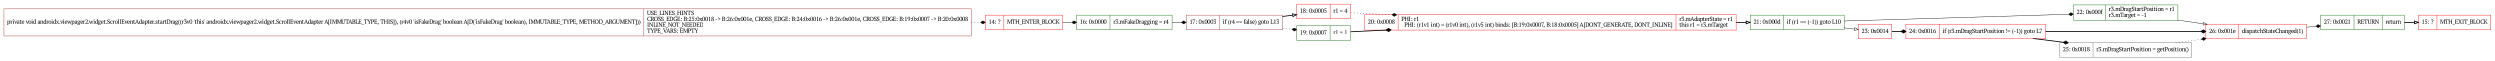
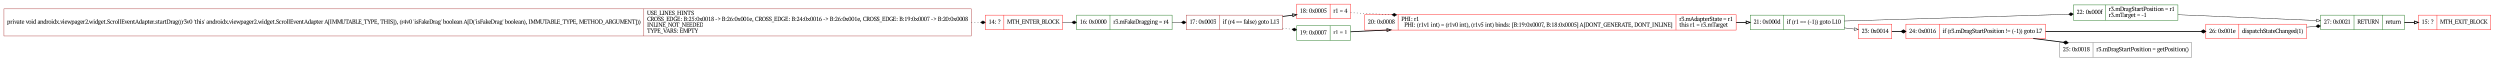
(2190, 22) -> (2247, 18)
(1369, 31) -> (1369, 31)
(2189, 41) -> none
